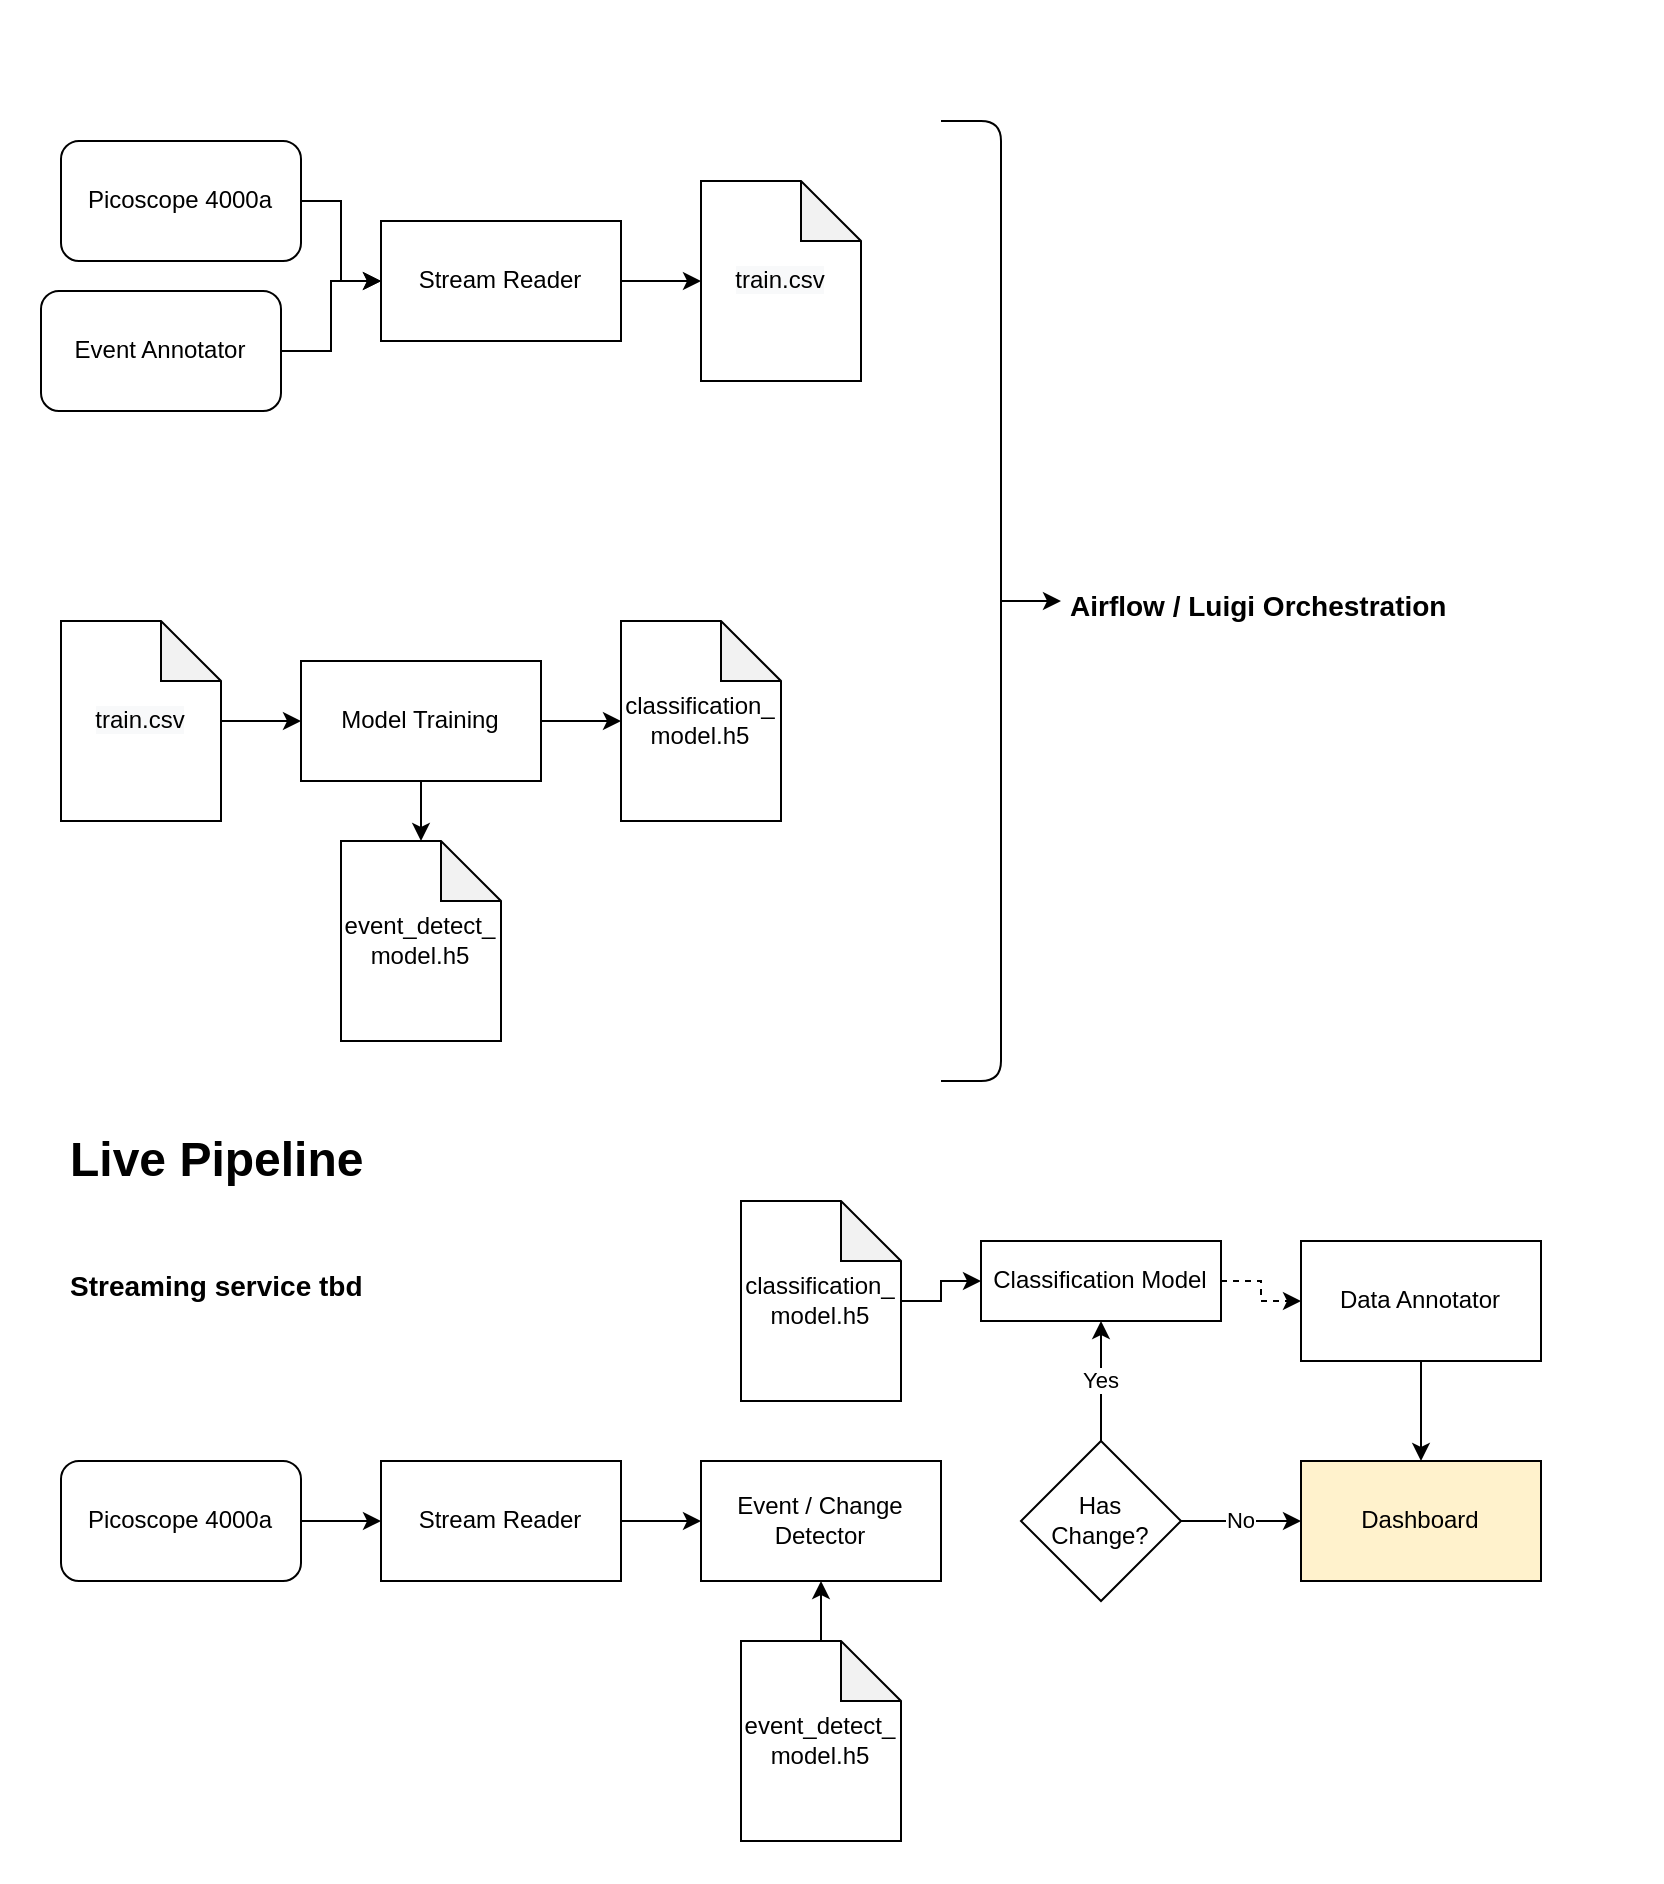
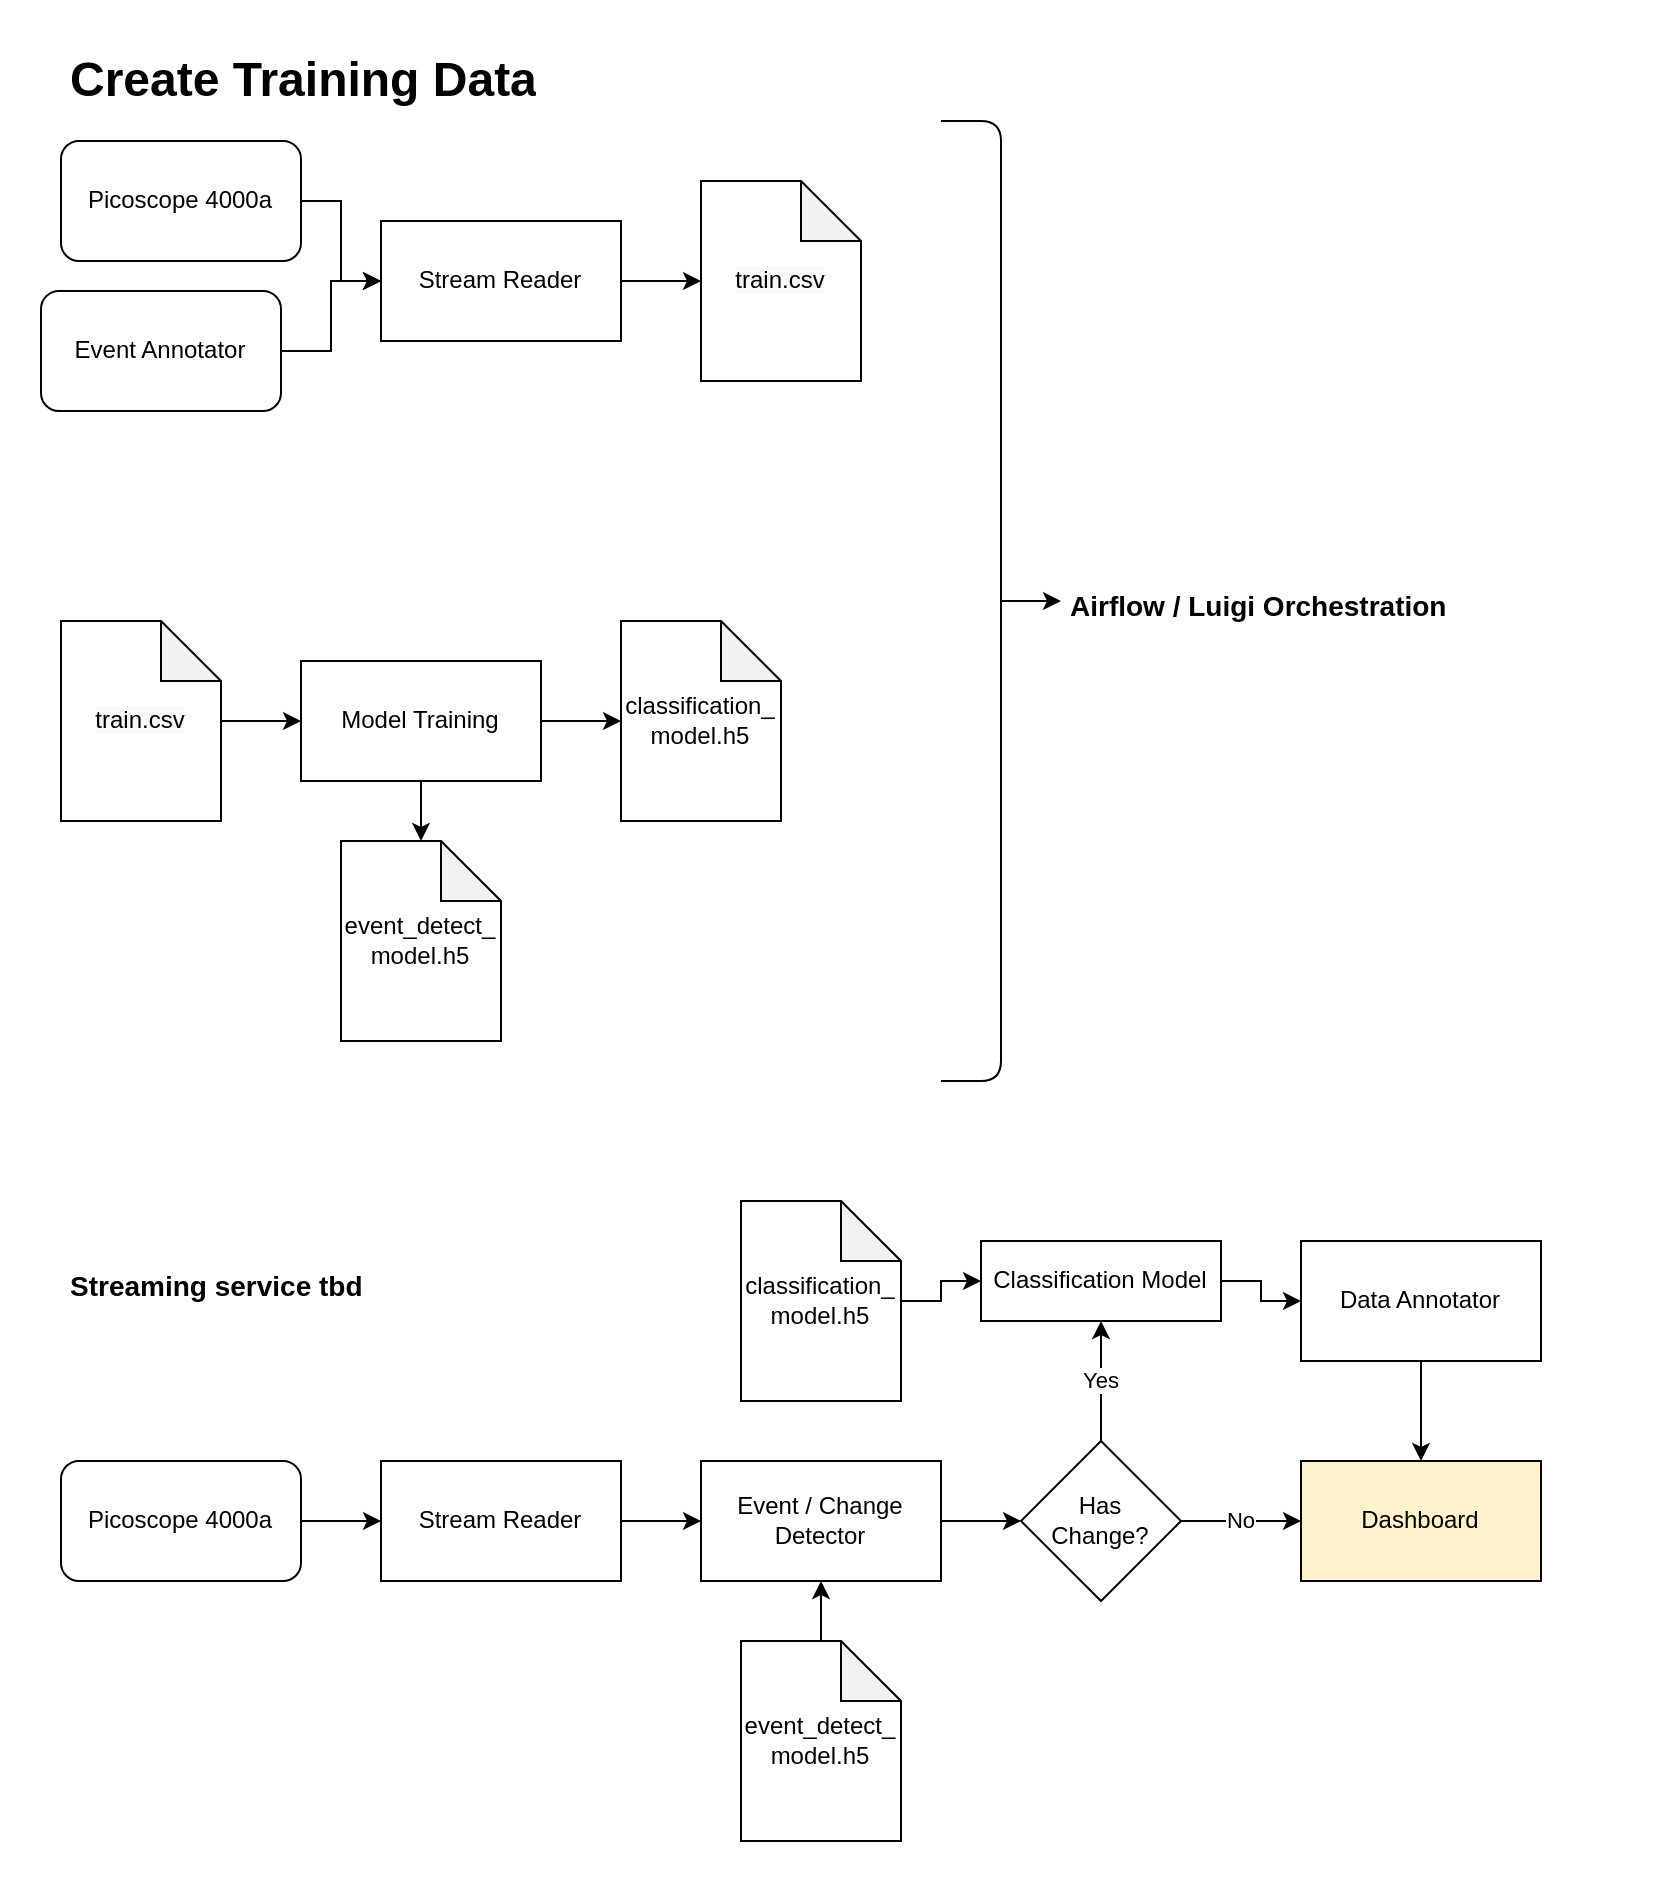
none -> (321, 81)
(321, 1161) -> none
(1261, 1285) -> (1261, 1285)
none -> (974, 1521)
